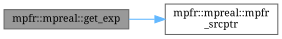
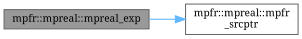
(66, 19) -> (77, 19)
